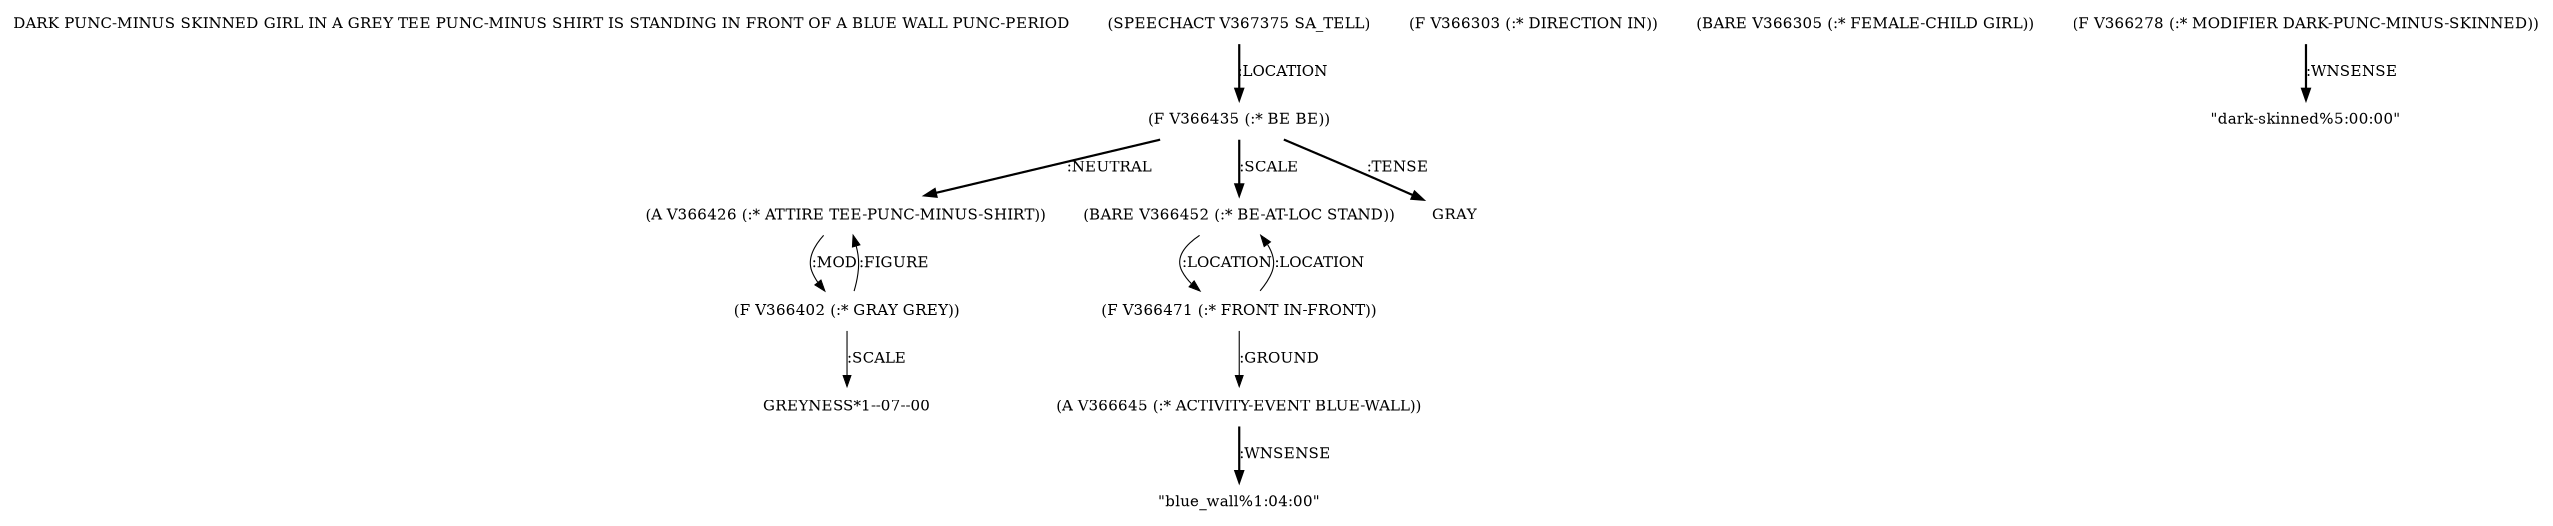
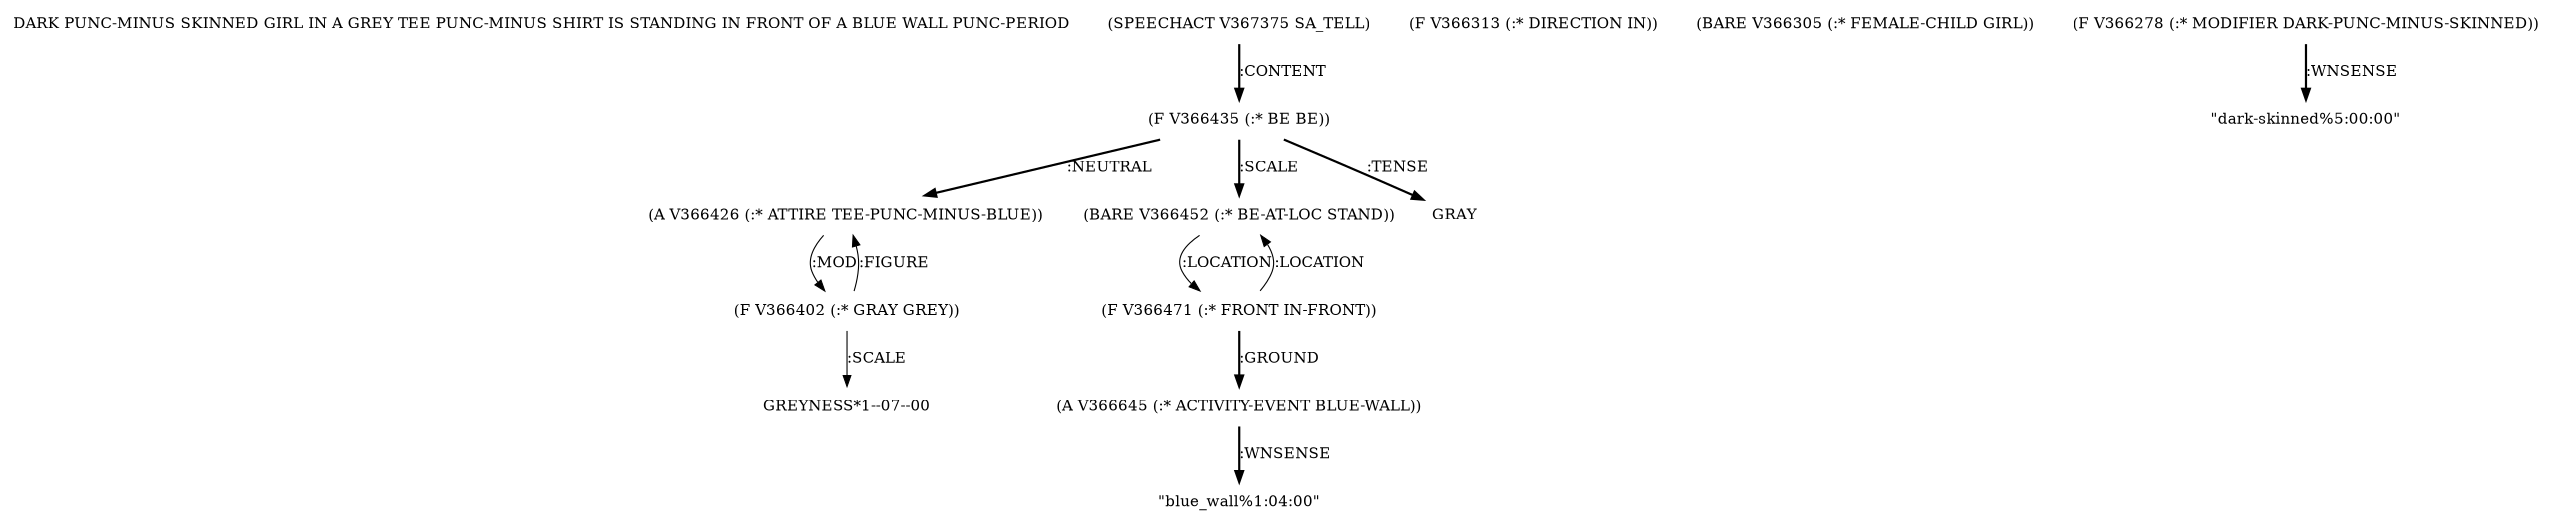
(1534, 24) -> (1534, 24)
(1283, 72) -> (1283, 72)
(846, 215) -> (846, 215)
(1239, 353) -> (1239, 353)
